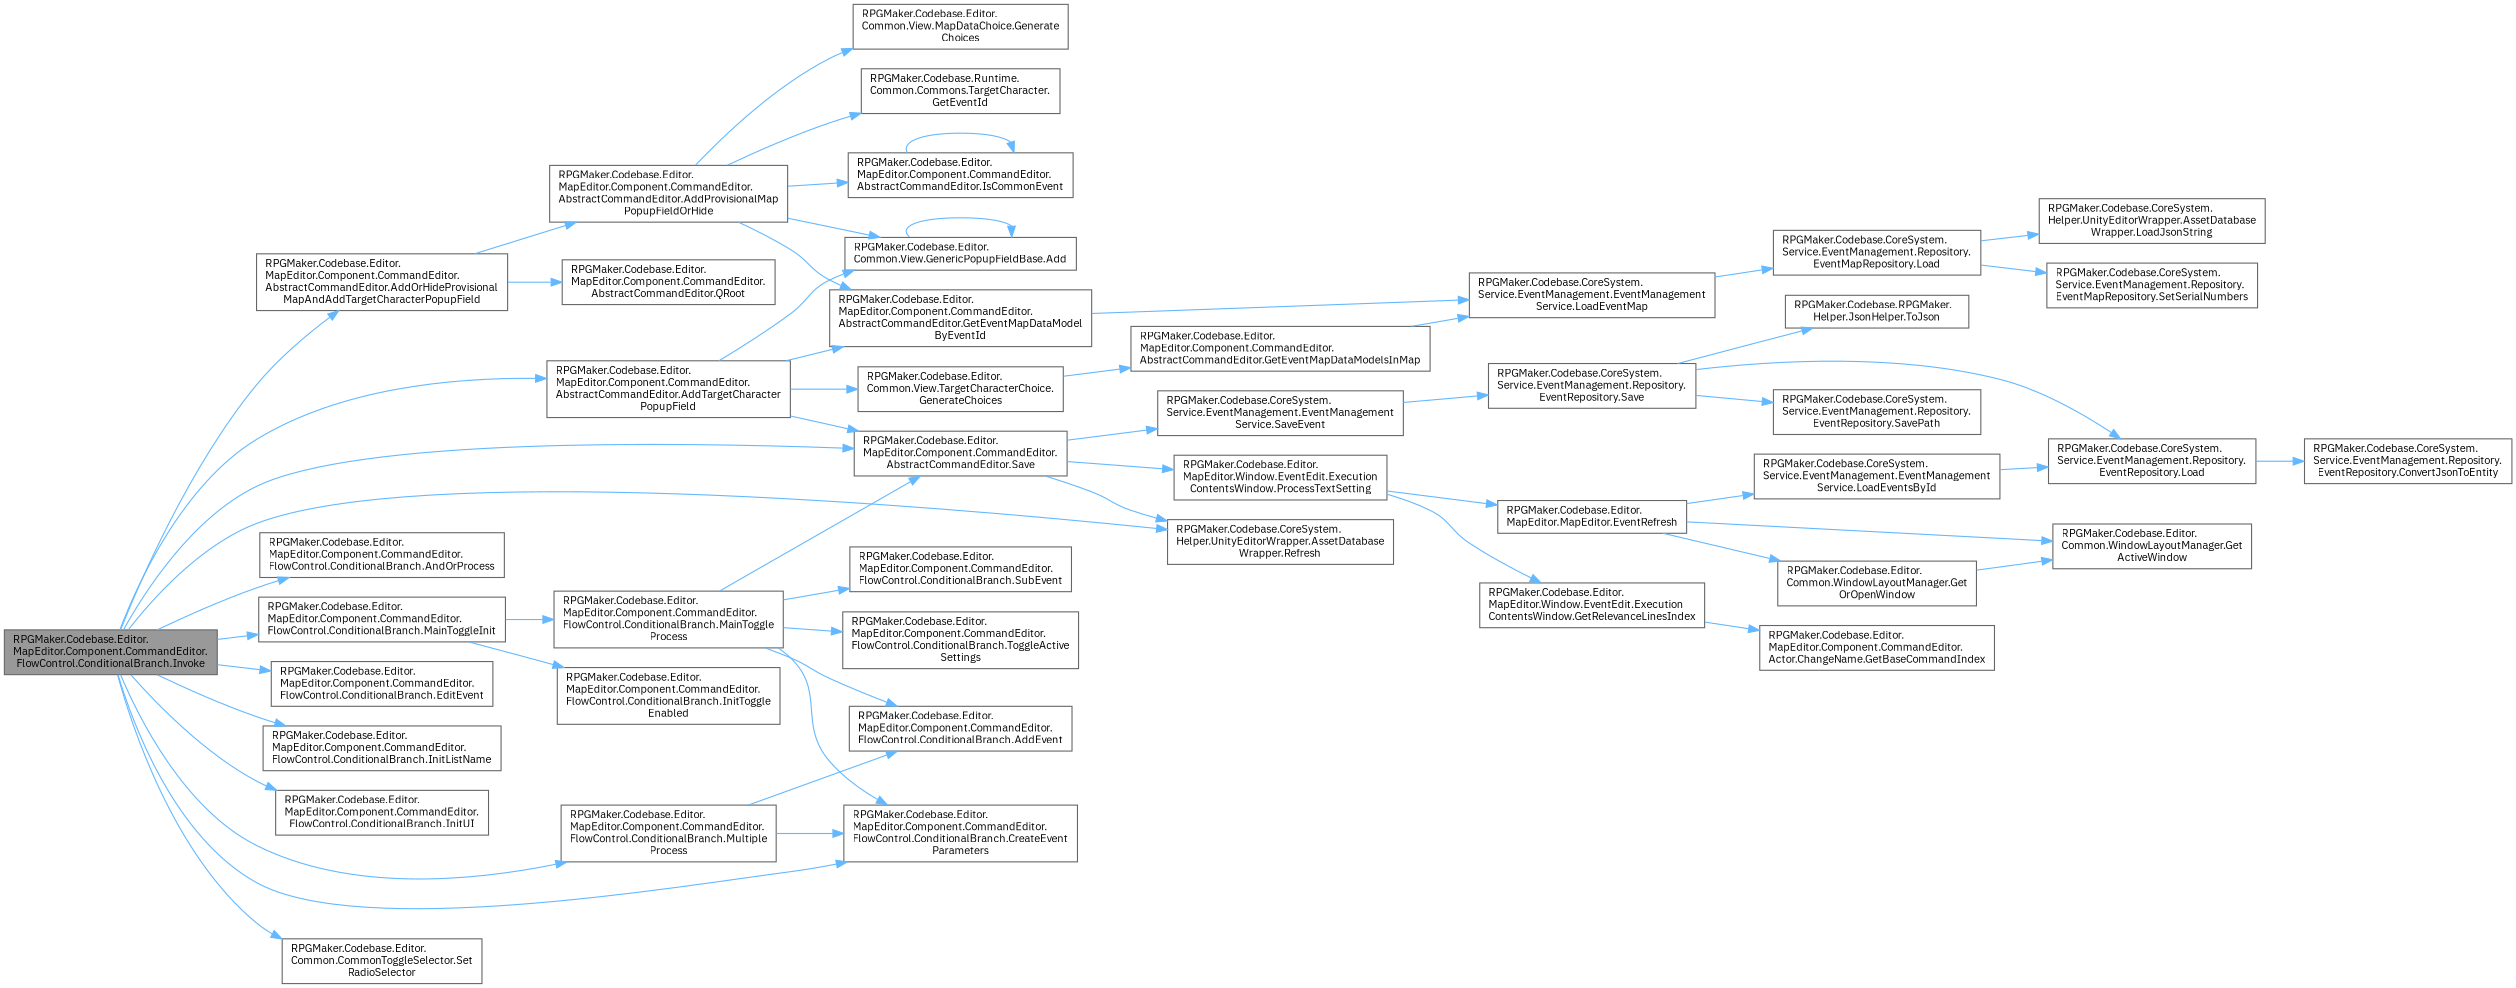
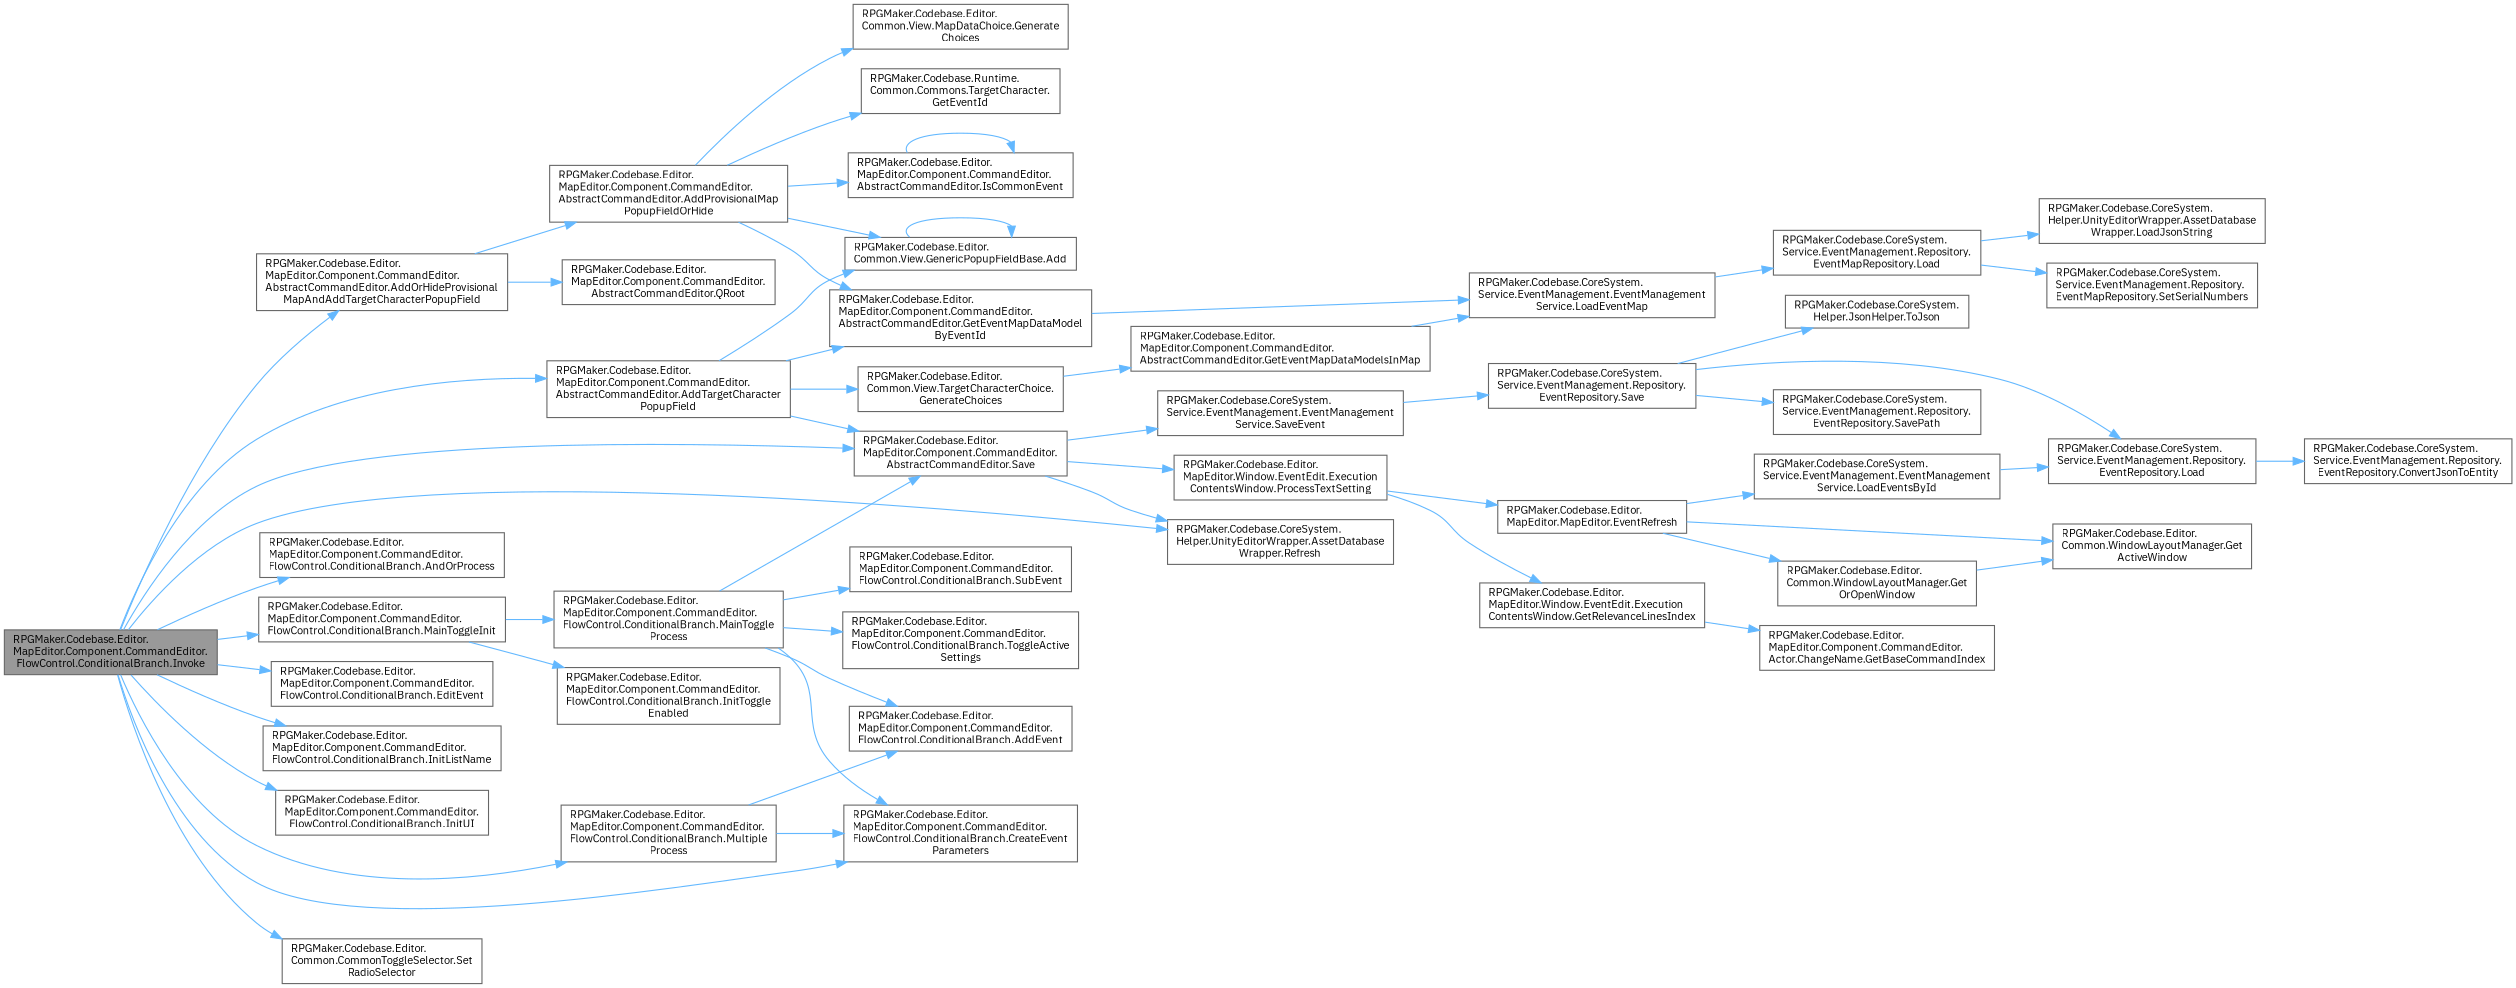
(1877, 312) -> (1877, 312)
